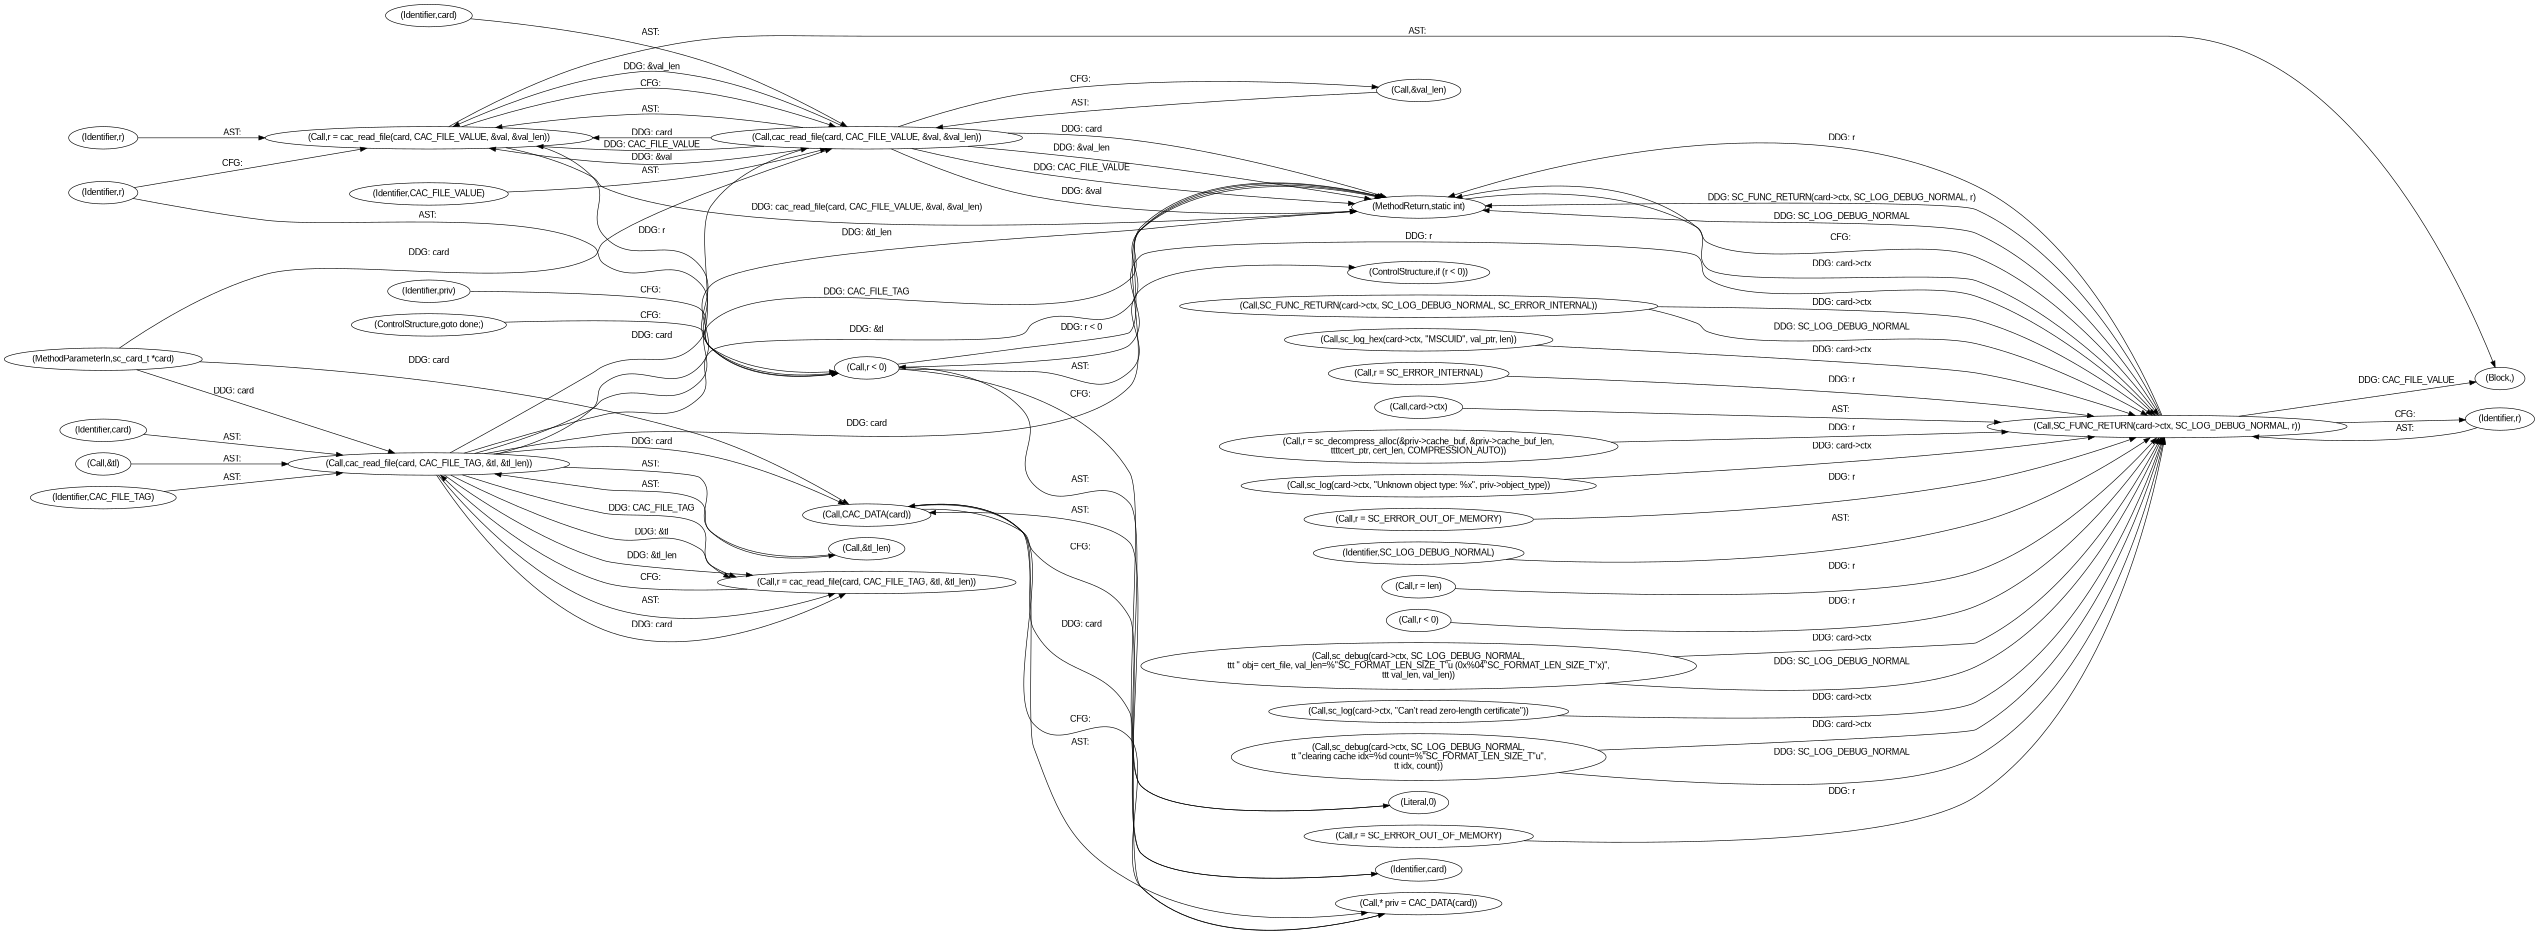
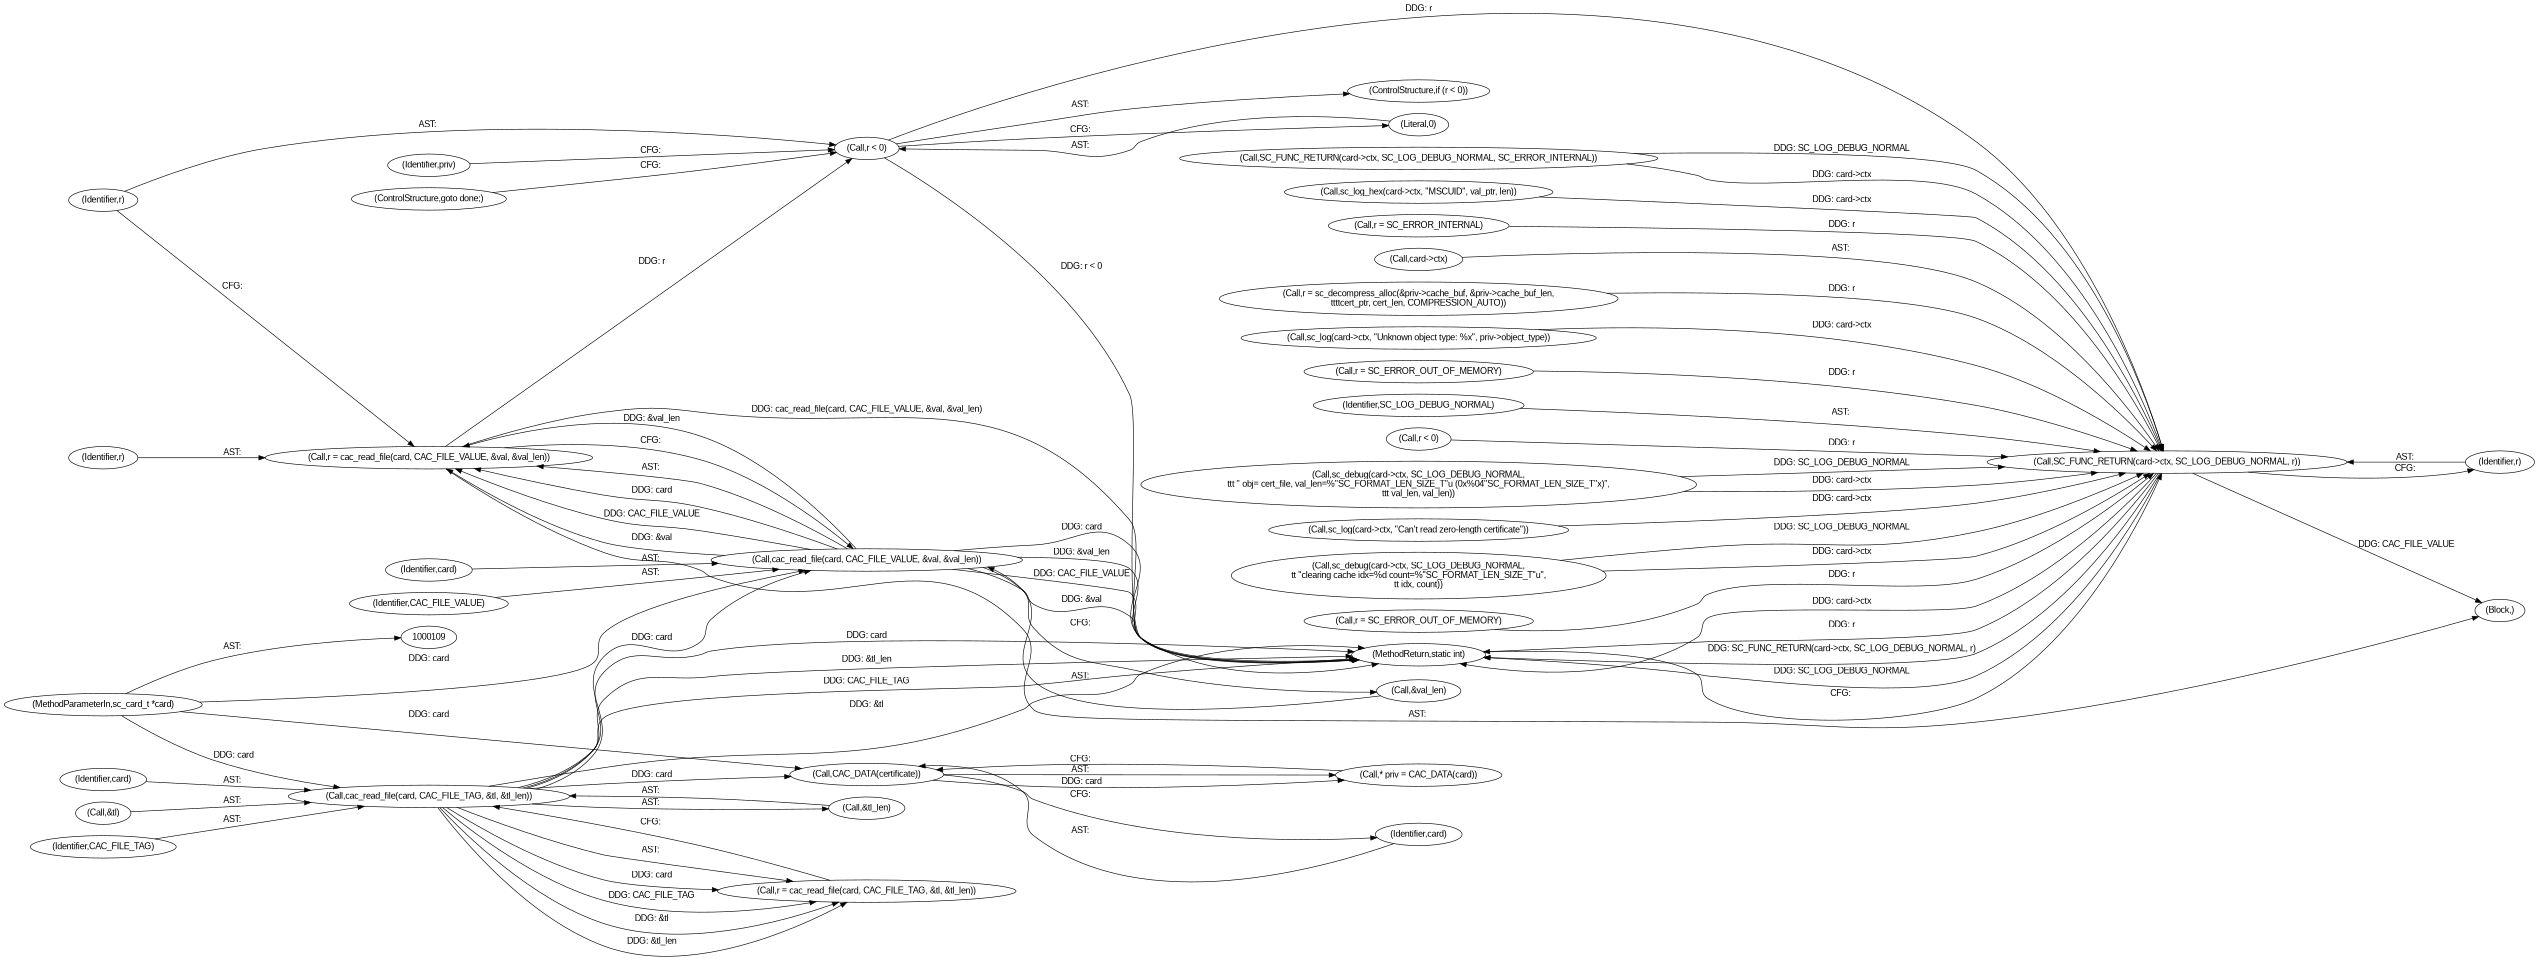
(867, 515) -> (867, 775)
(1419, 587) -> none
none -> (429, 637)
